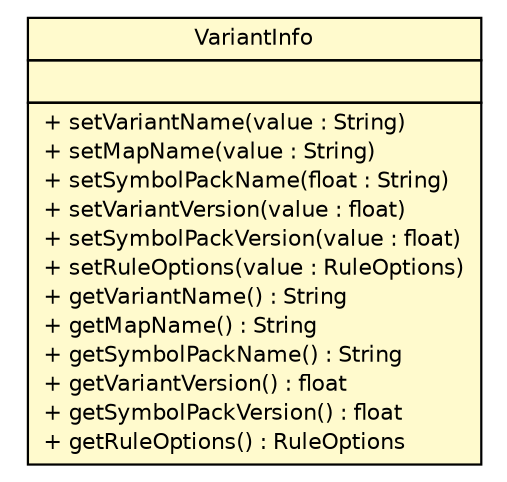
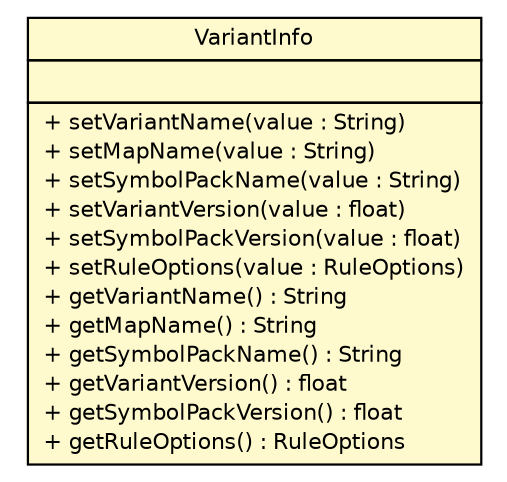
(247, 181) -> (252, 181)
